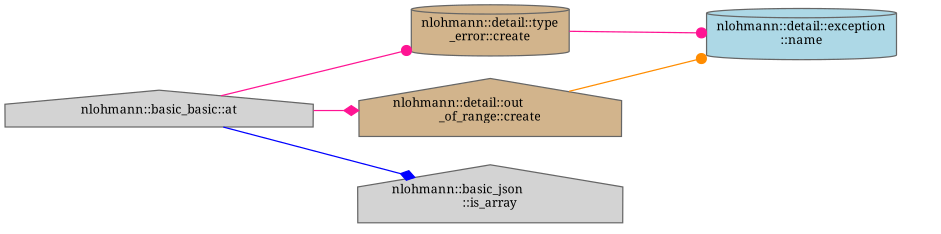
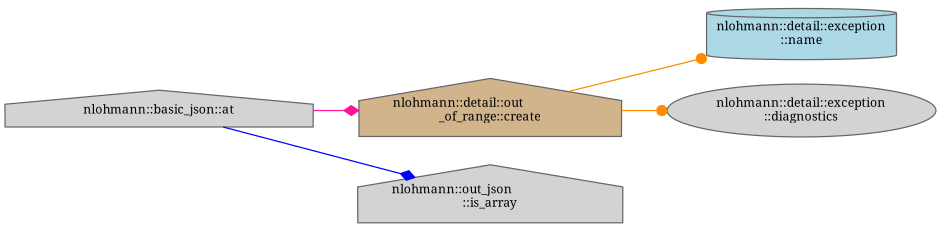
(490, 30) -> none
(159, 111) -> (159, 111)
none -> (802, 111)
(490, 197) -> (490, 197)
